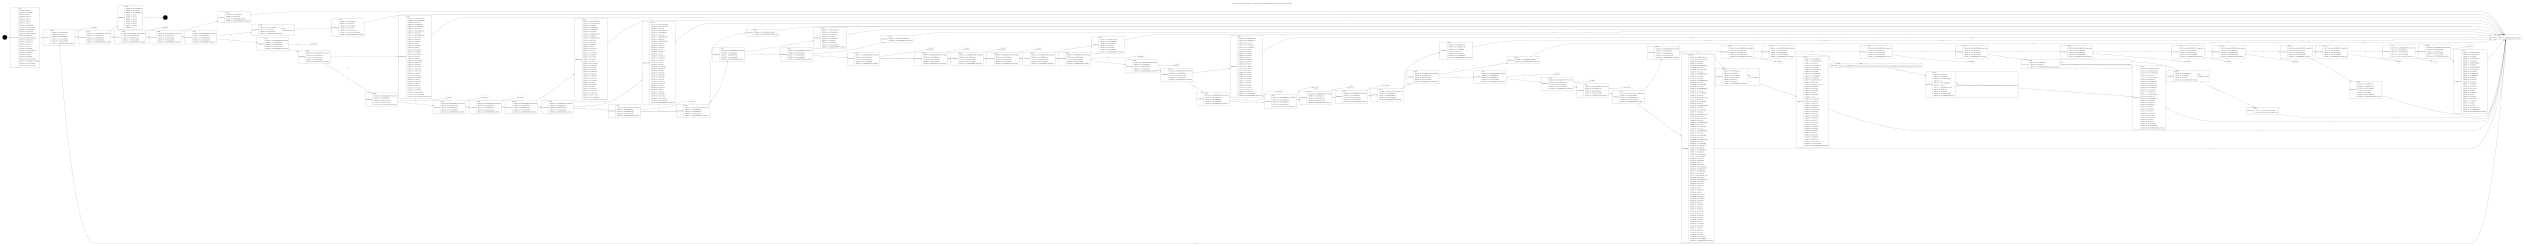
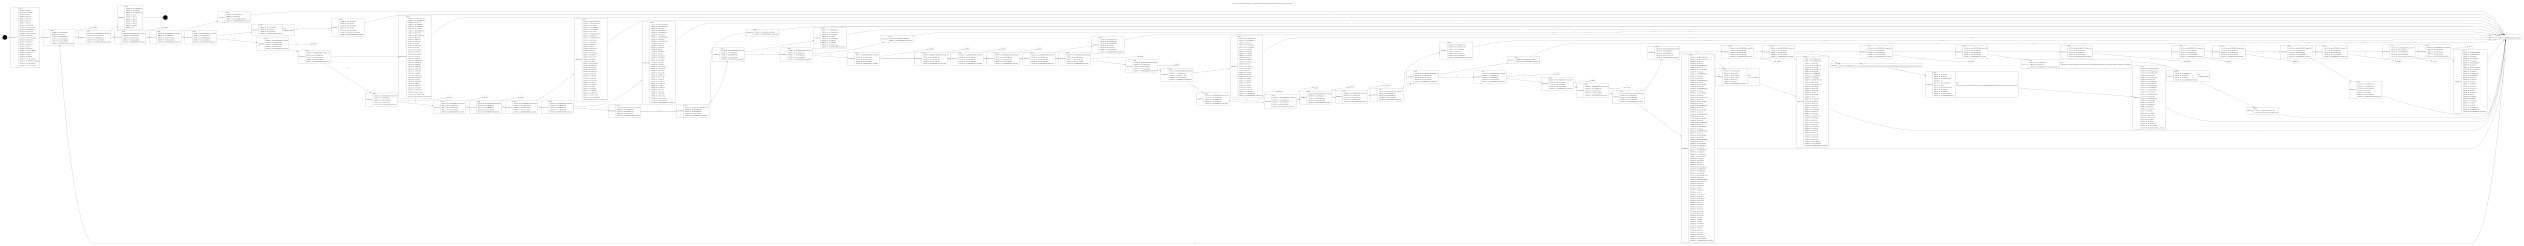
(693, 101) -> none
